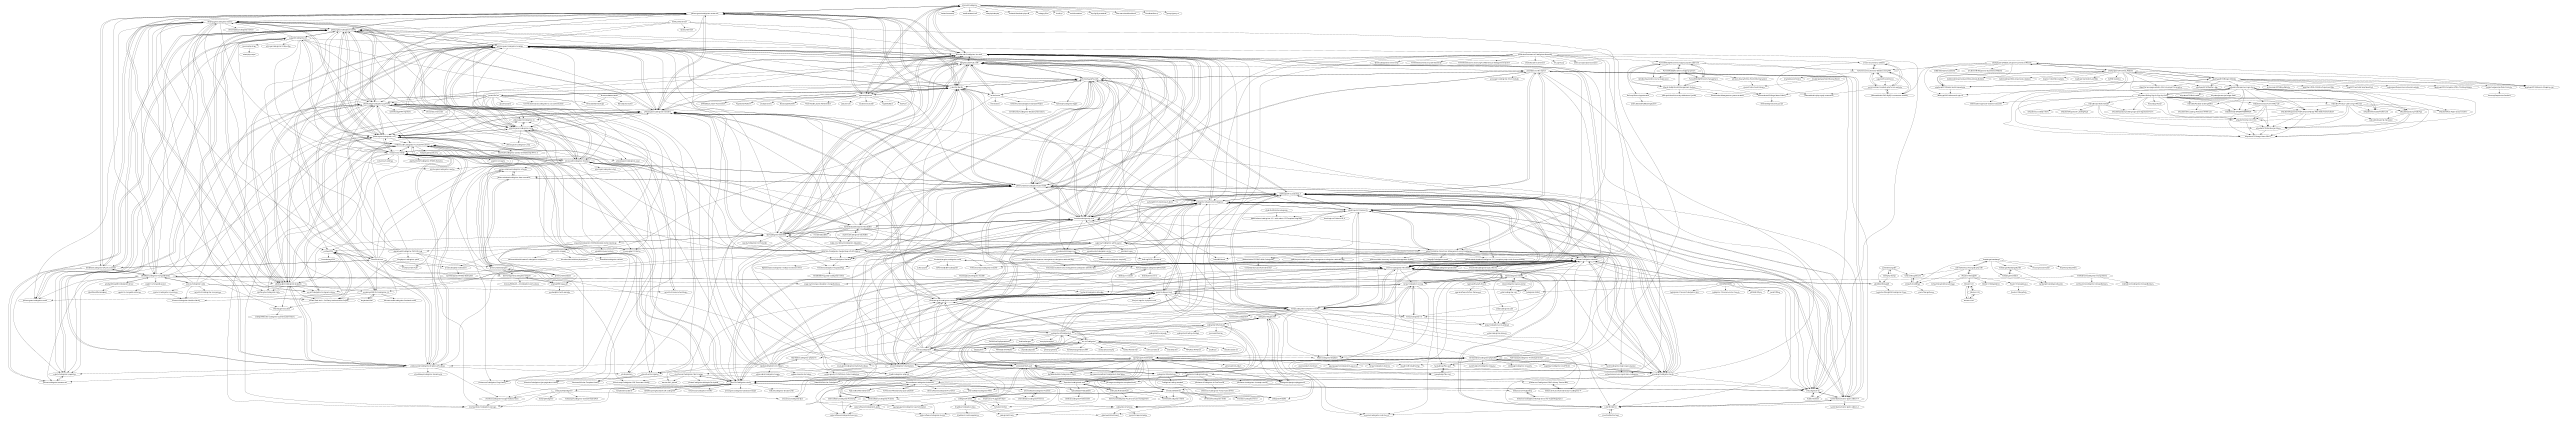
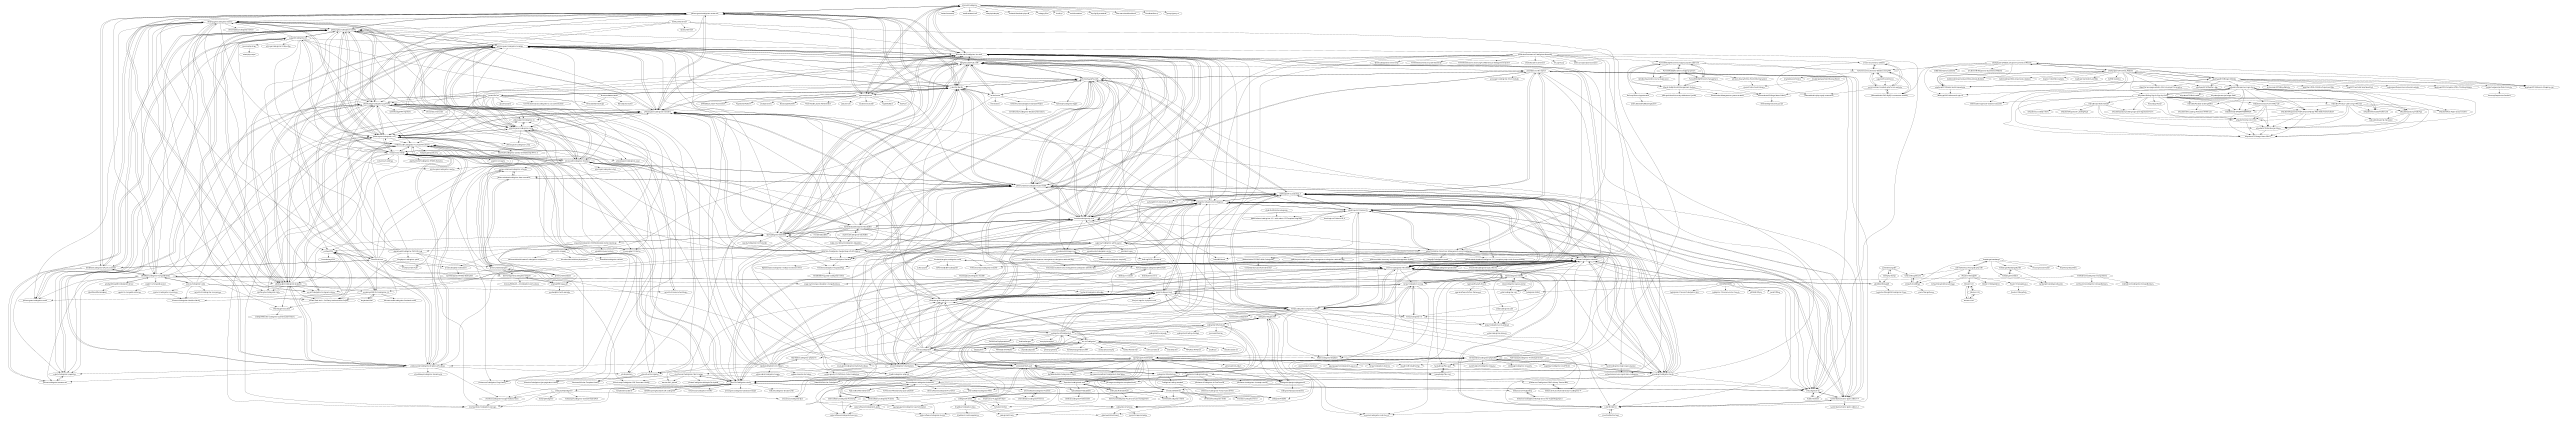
(661, 40) -> (679, 84)
none -> (1292, 391)
